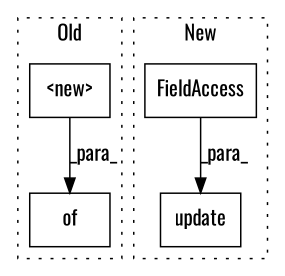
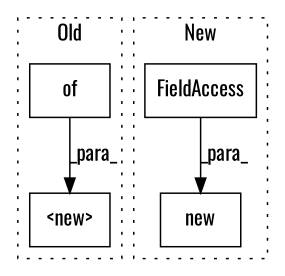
(70, 148) -> (70, 148)
(201, 220) -> (201, 220)
